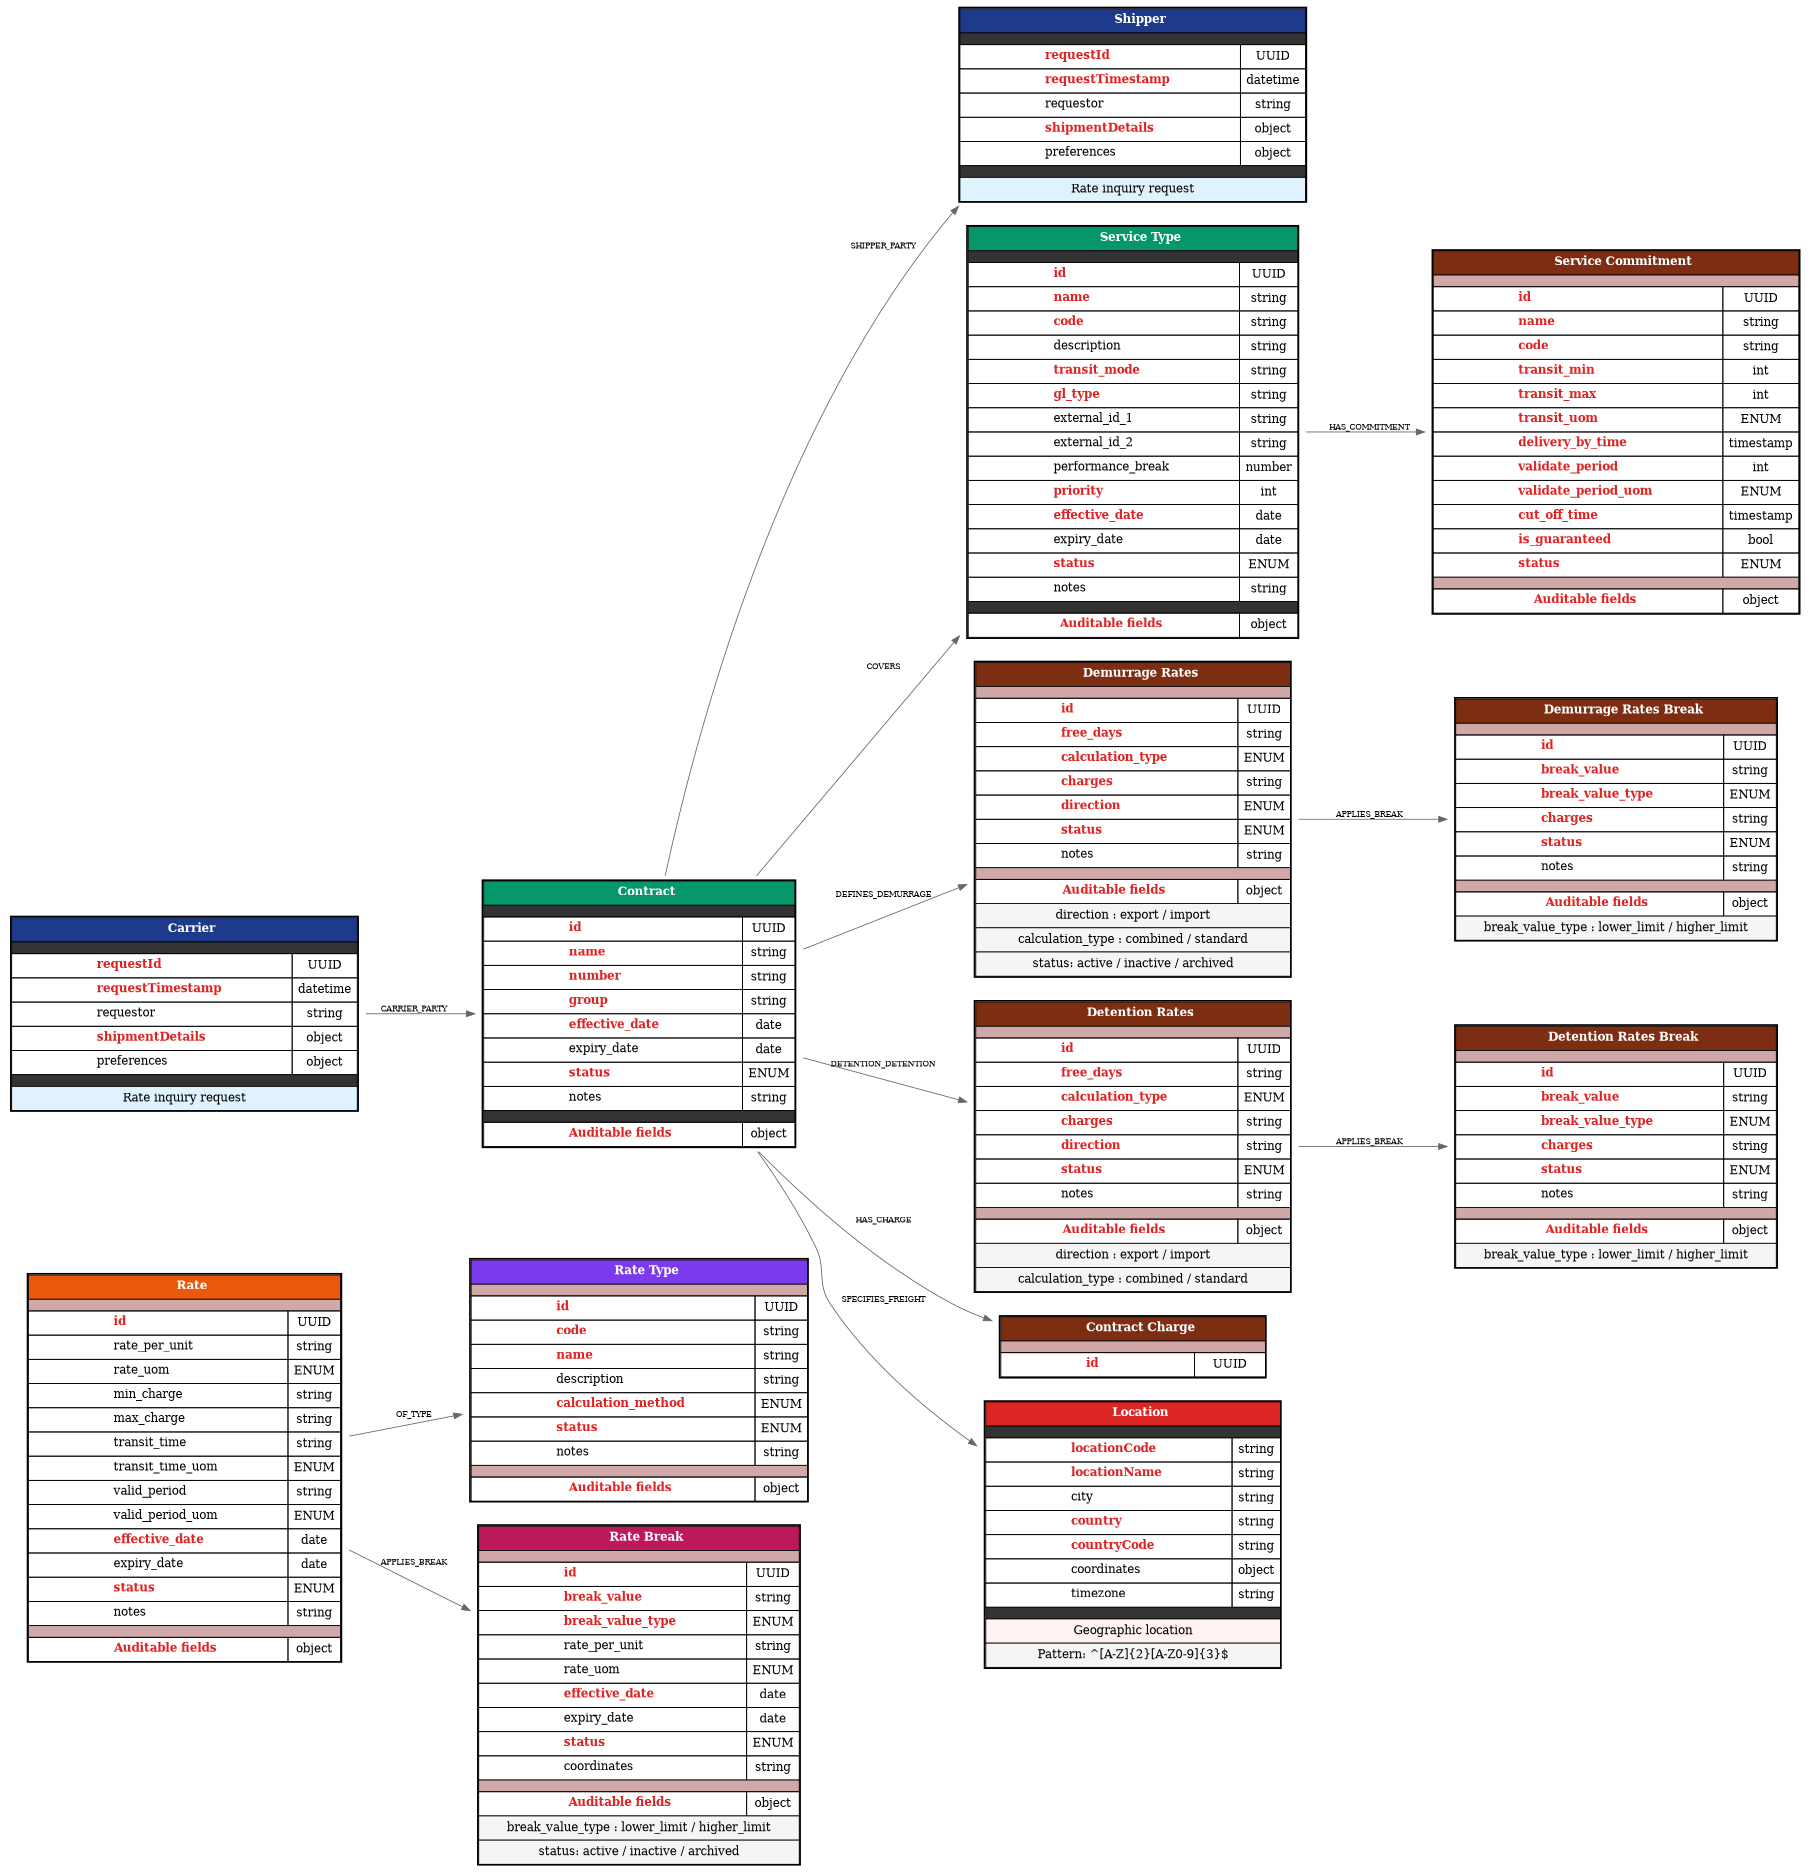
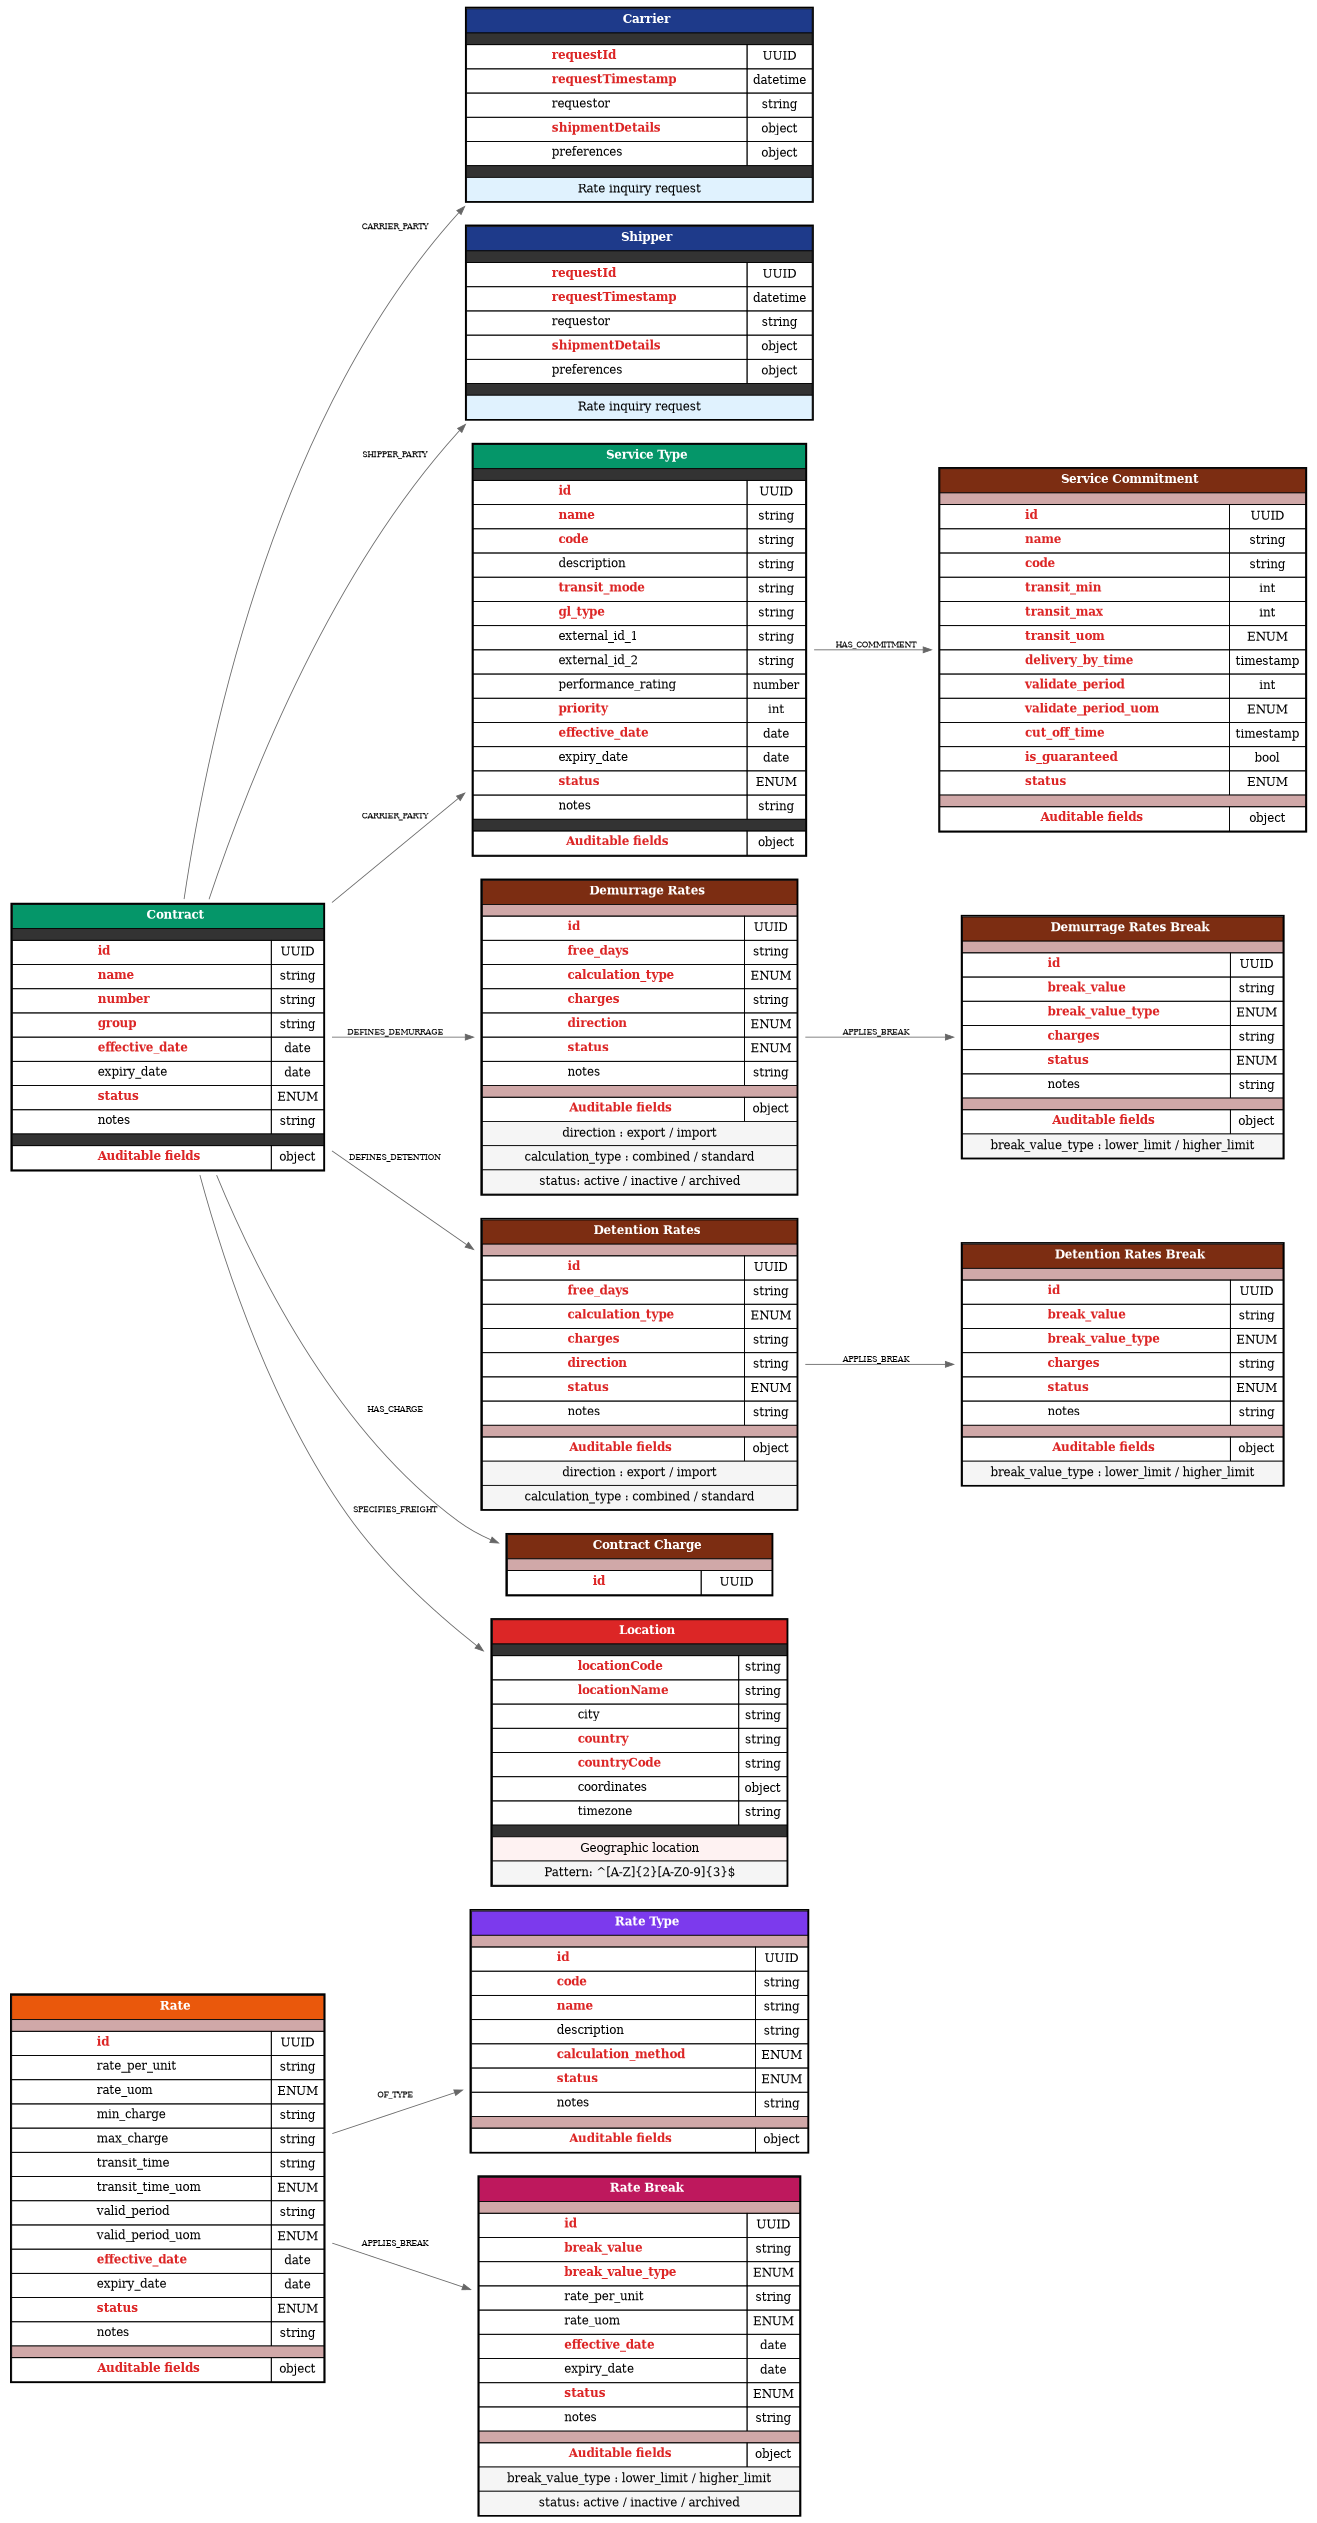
(1111, 467) -> (618, 685)
(884, 667) -> (395, 817)
(416, 1014) -> (275, 536)
(884, 1065) -> (395, 1158)
(599, 1767) -> (581, 2418)
